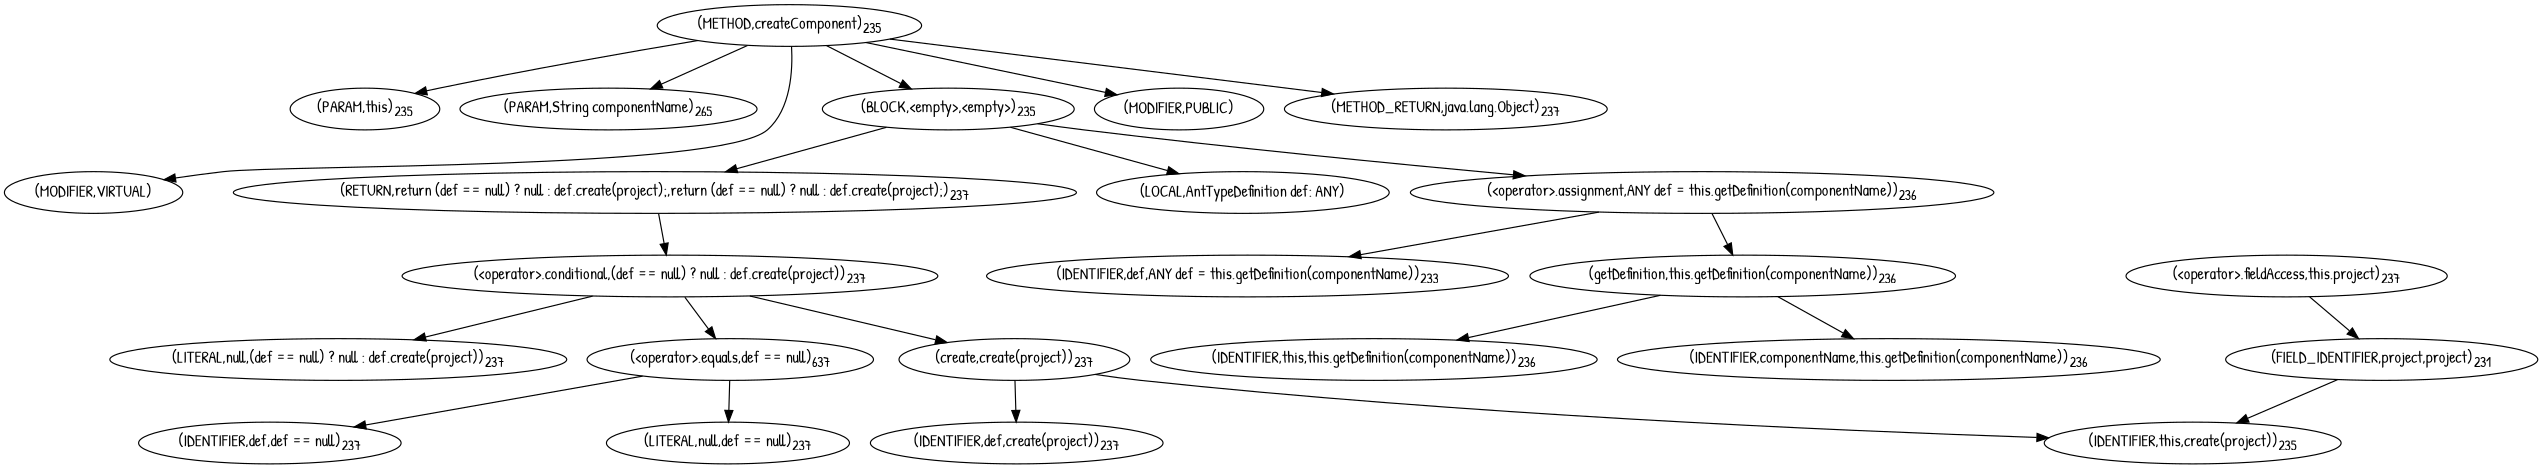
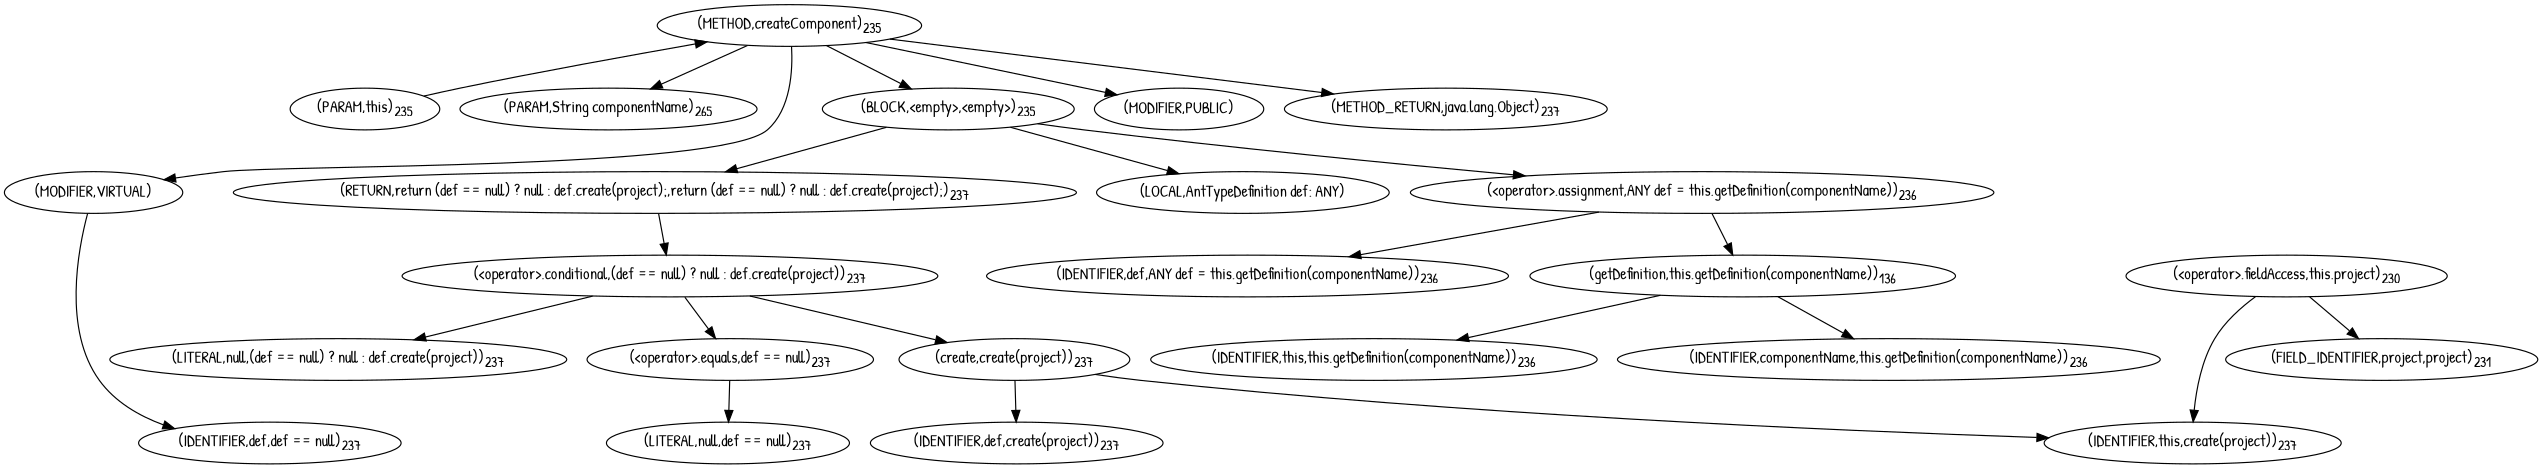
(562, 64) -> (559, 69)
(1430, 274) -> (1430, 274)
(1888, 274) -> (1888, 274)
(2391, 274) -> (2391, 274)
(821, 358) -> (821, 358)
(2293, 399) -> (2211, 346)
(504, 401) -> (81, 338)
(2288, 441) -> (2288, 441)
